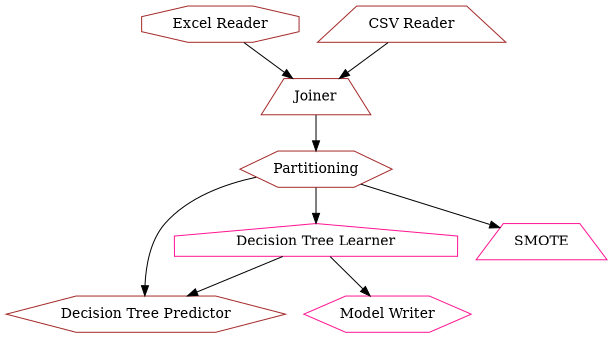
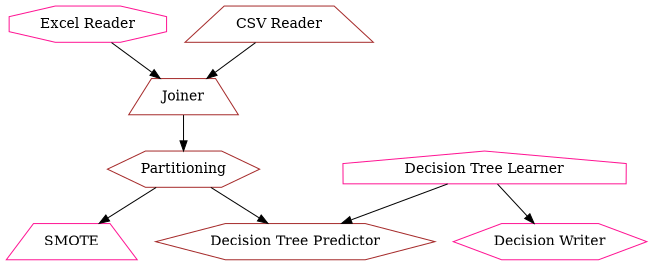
(220, 24) -> (88, 24)
(316, 200) -> none
(388, 314) -> (550, 242)
